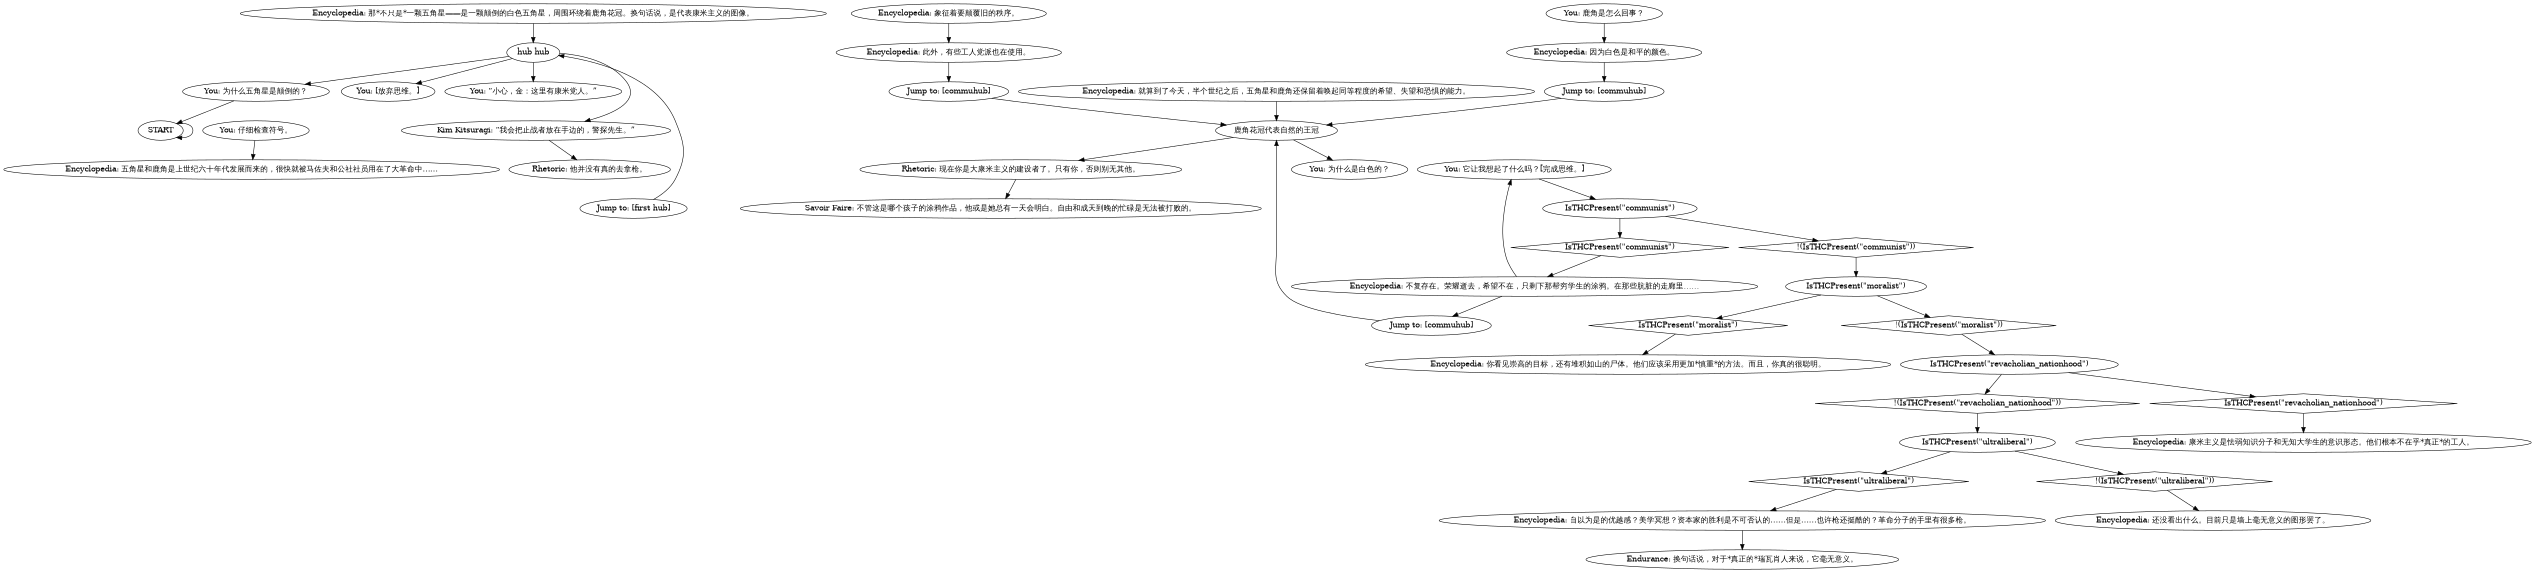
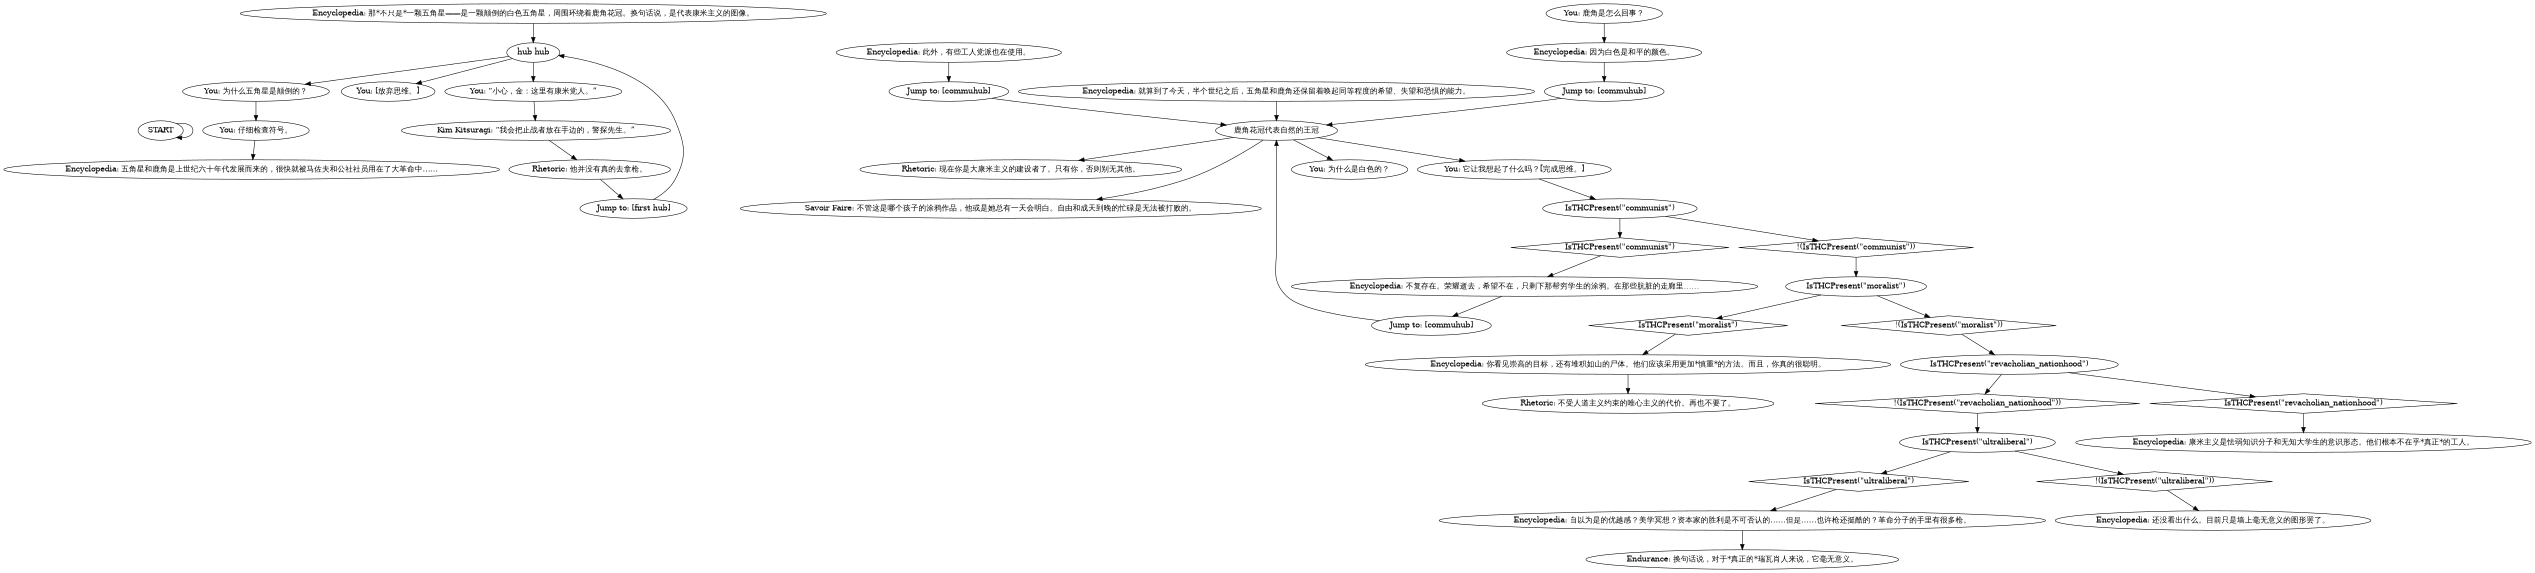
(949, 14) -> none
(623, 77) -> (534, 108)
(208, 111) -> (256, 108)
none -> (610, 187)
(1012, 187) -> (1186, 179)
(1503, 232) -> (1389, 149)
none -> (1628, 404)
